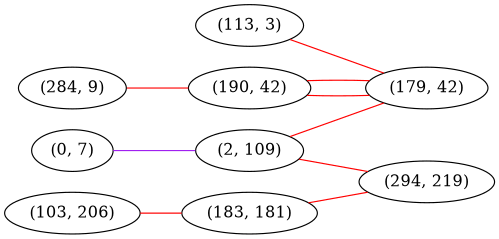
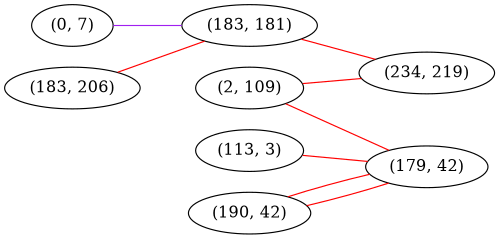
(72, 88) -> none
(154, 151) -> (148, 25)
(427, 182) -> (427, 73)
(72, 213) -> (72, 88)
